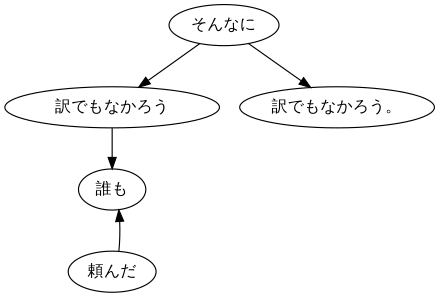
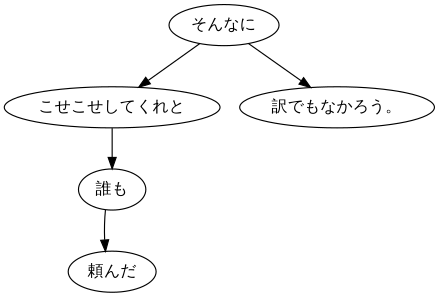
(112, 107) -> (112, 107)
(120, 237) -> (105, 225)
